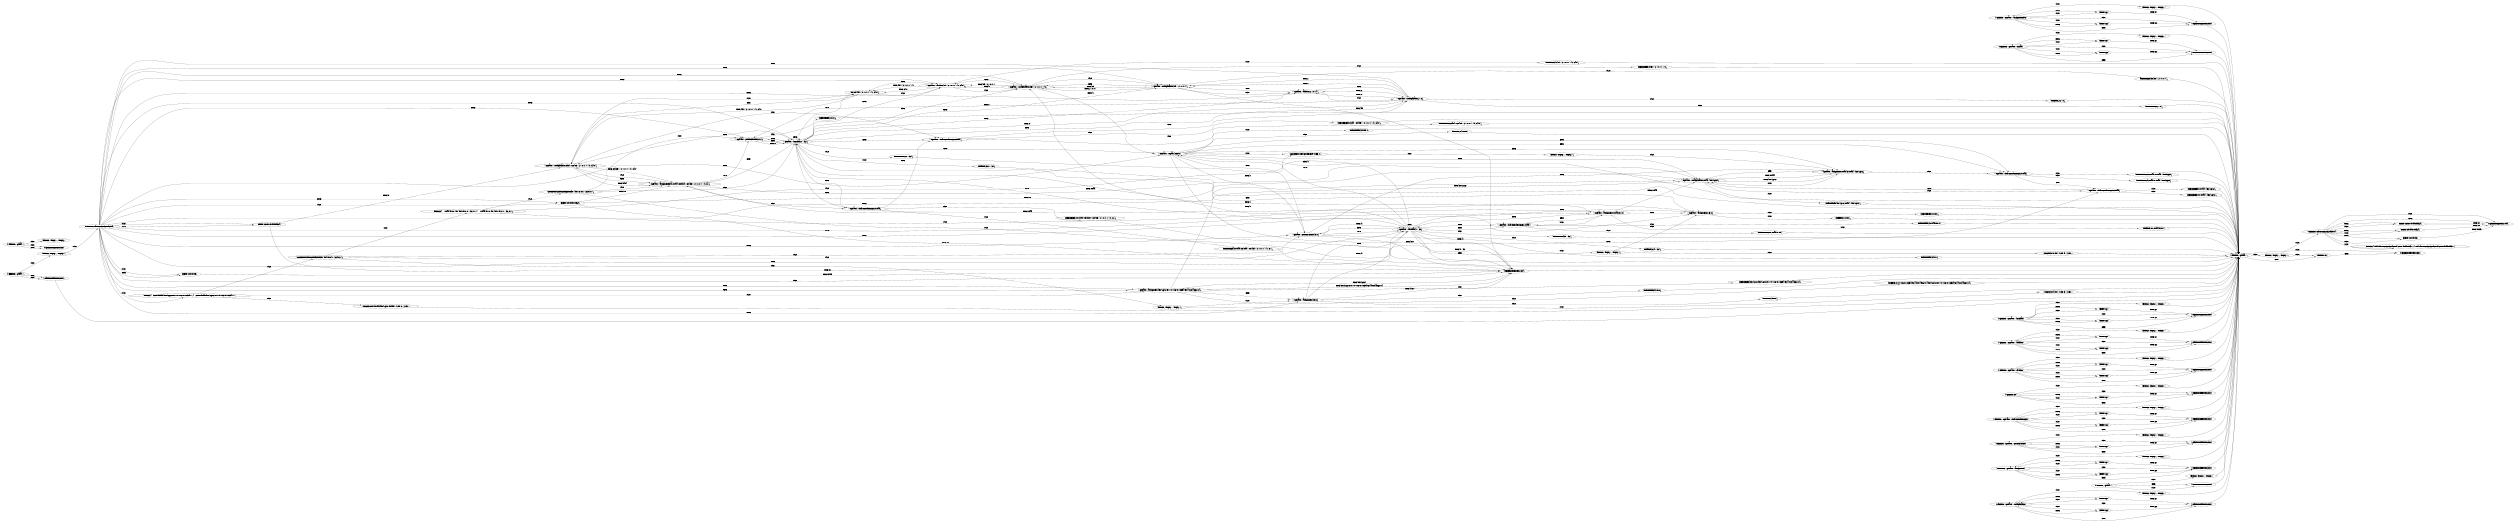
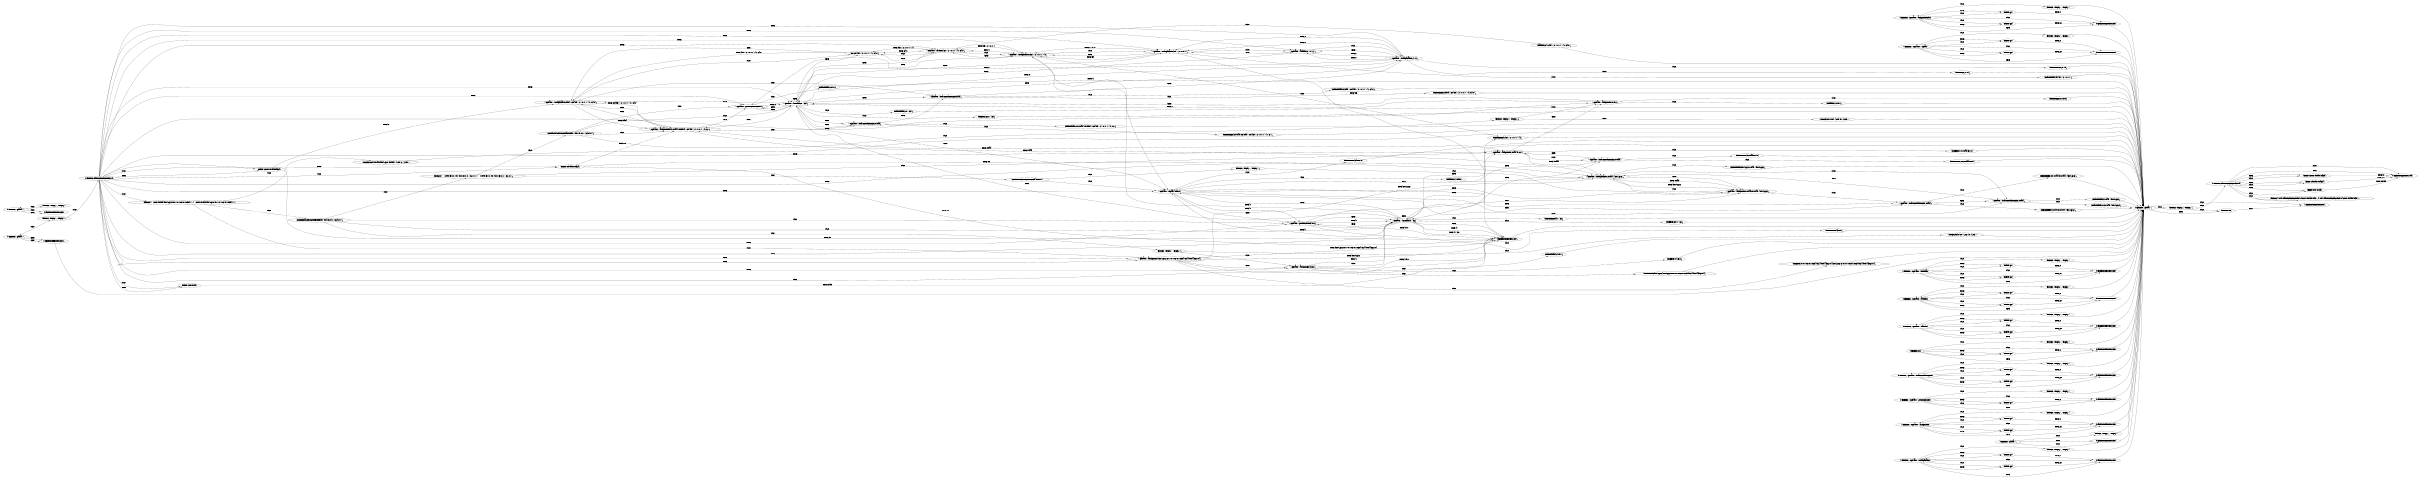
(1234, 154) -> (1099, 186)
(1548, 212) -> (1450, 176)
(1359, 228) -> (1353, 224)
